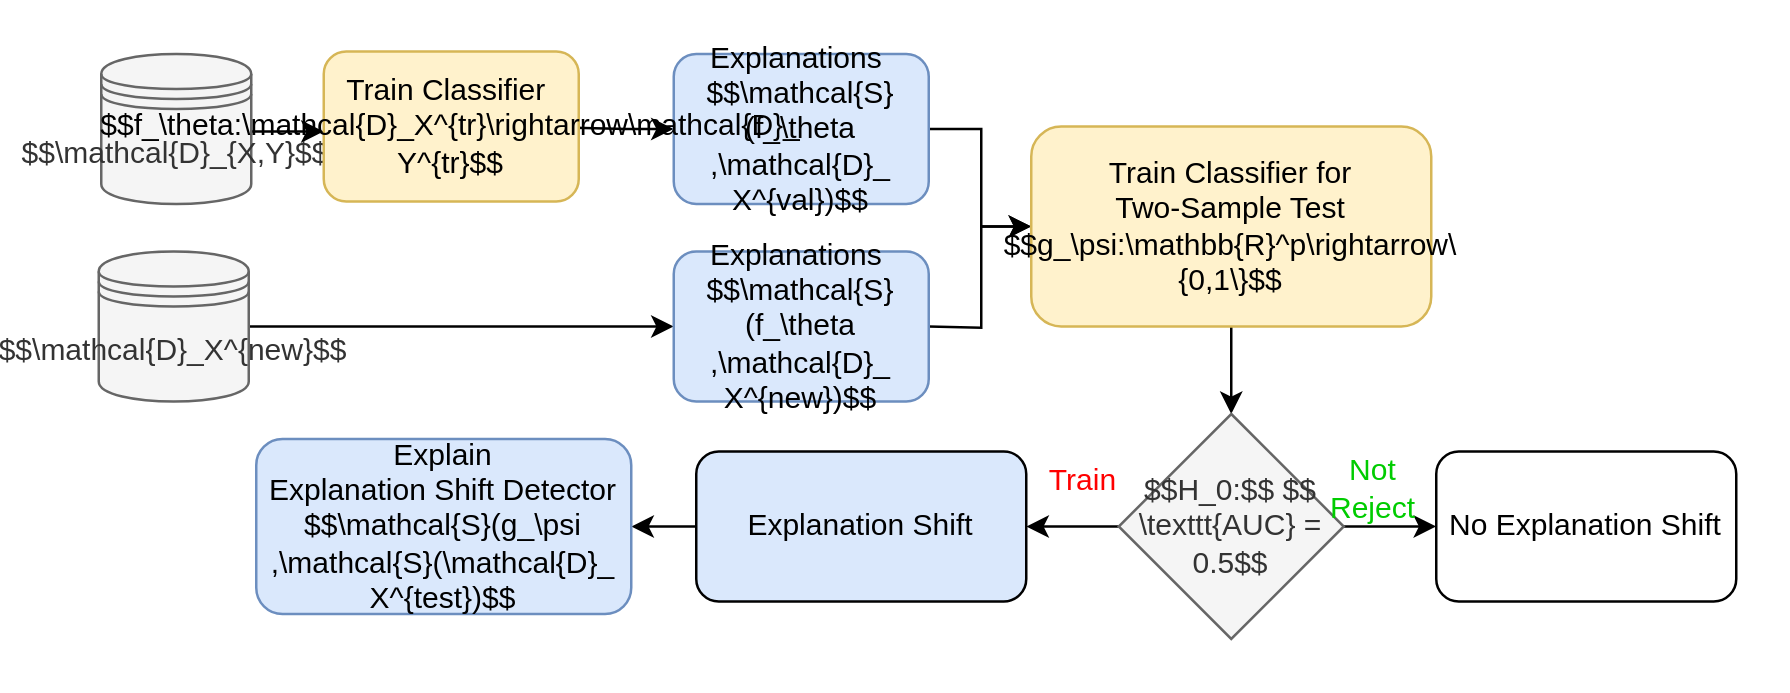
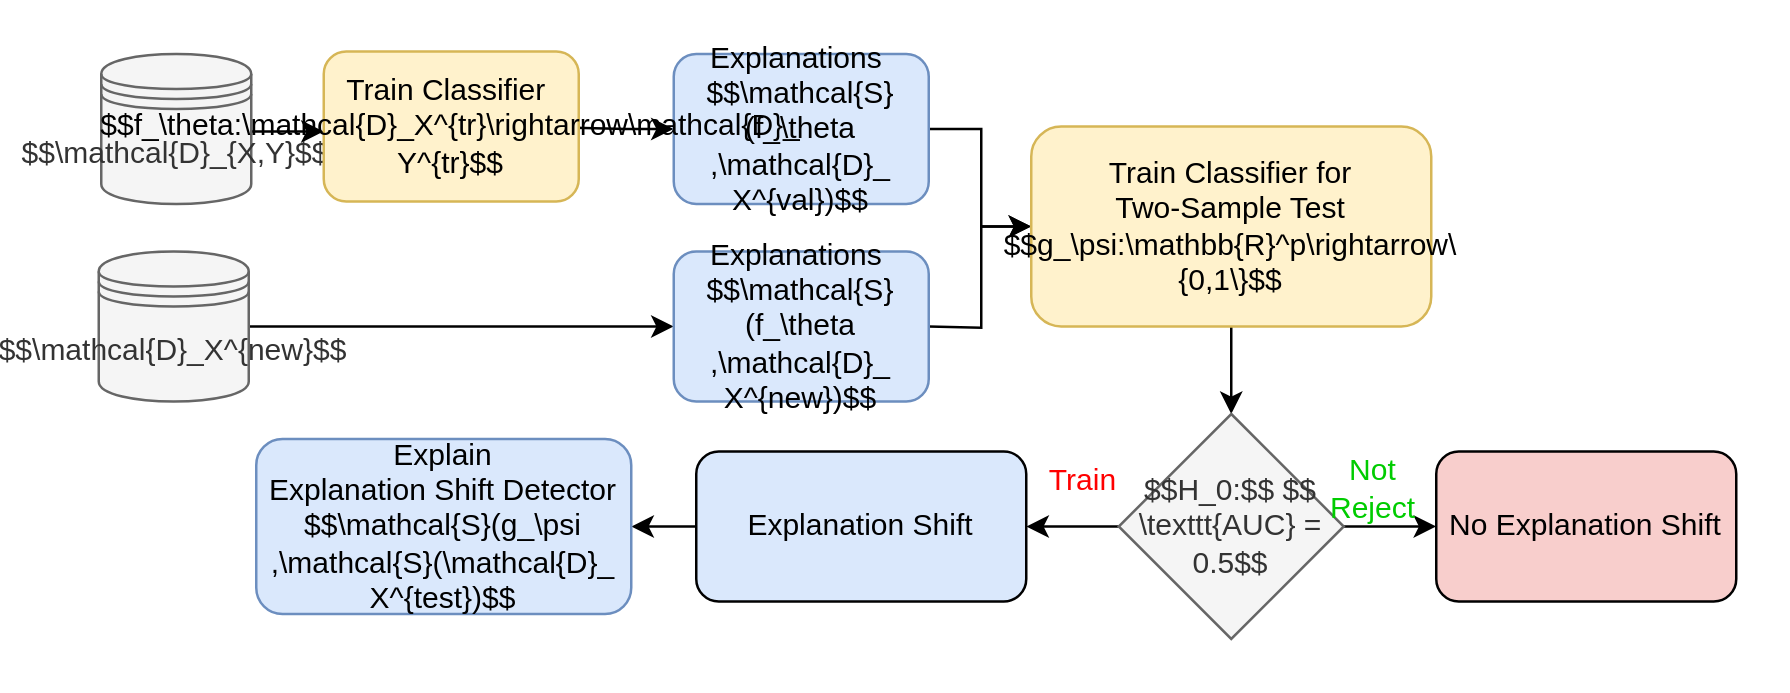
(1586, 526) -> (1586, 526)
